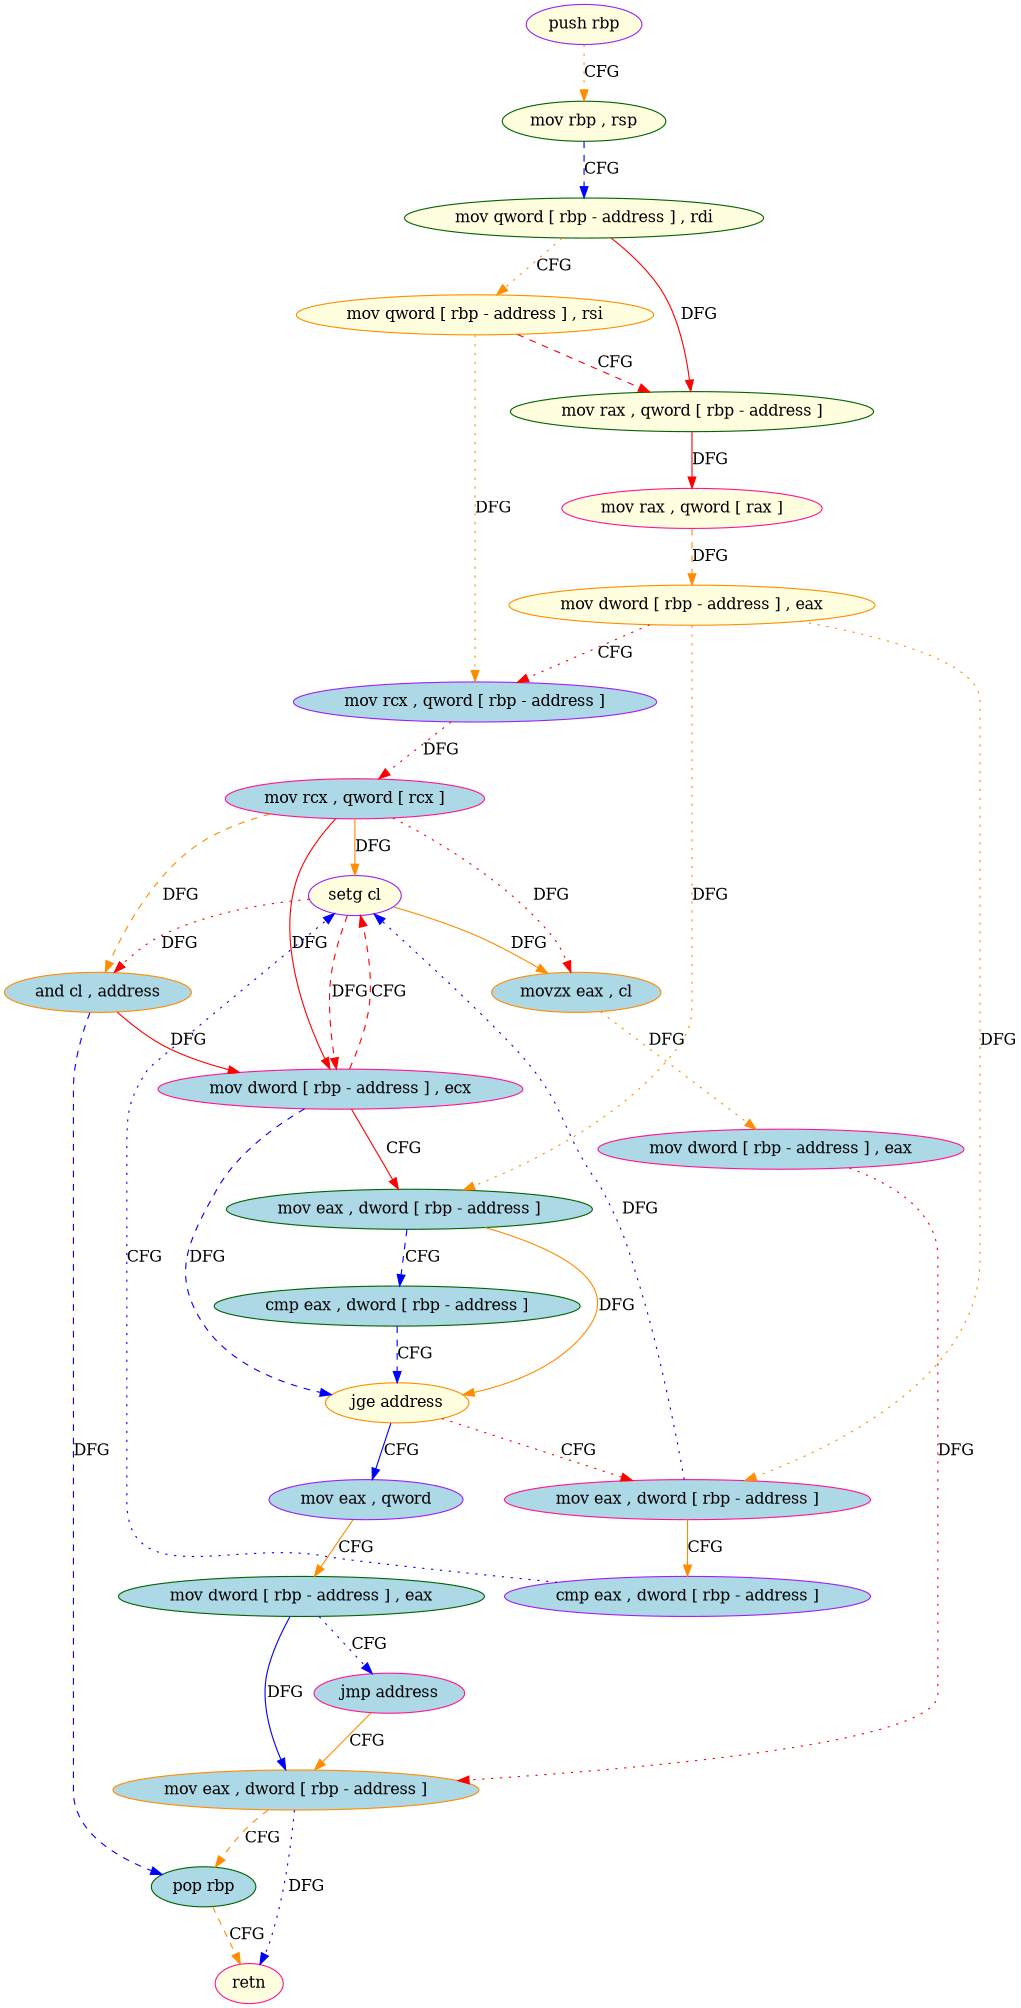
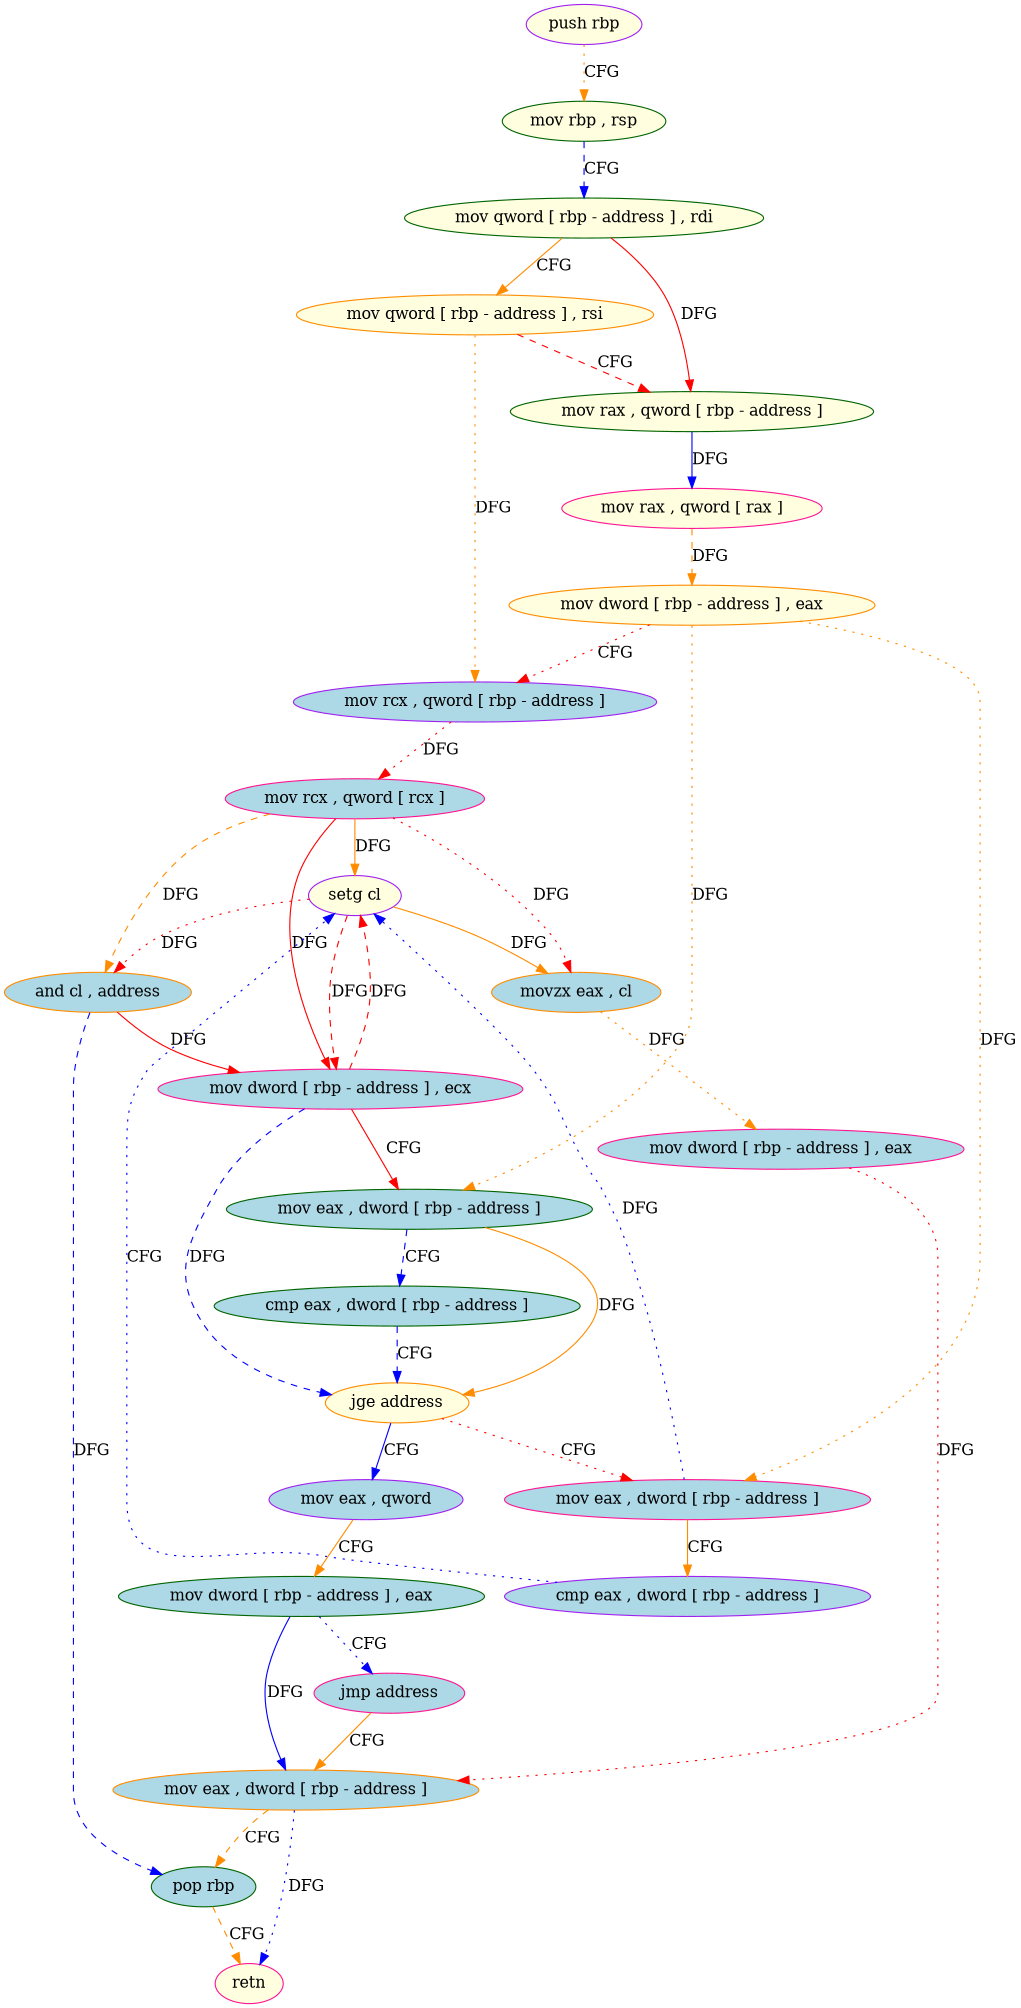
(534, 263) -> (534, 263)
(692, 454) -> (692, 454)
(389, 992) -> (389, 992)
